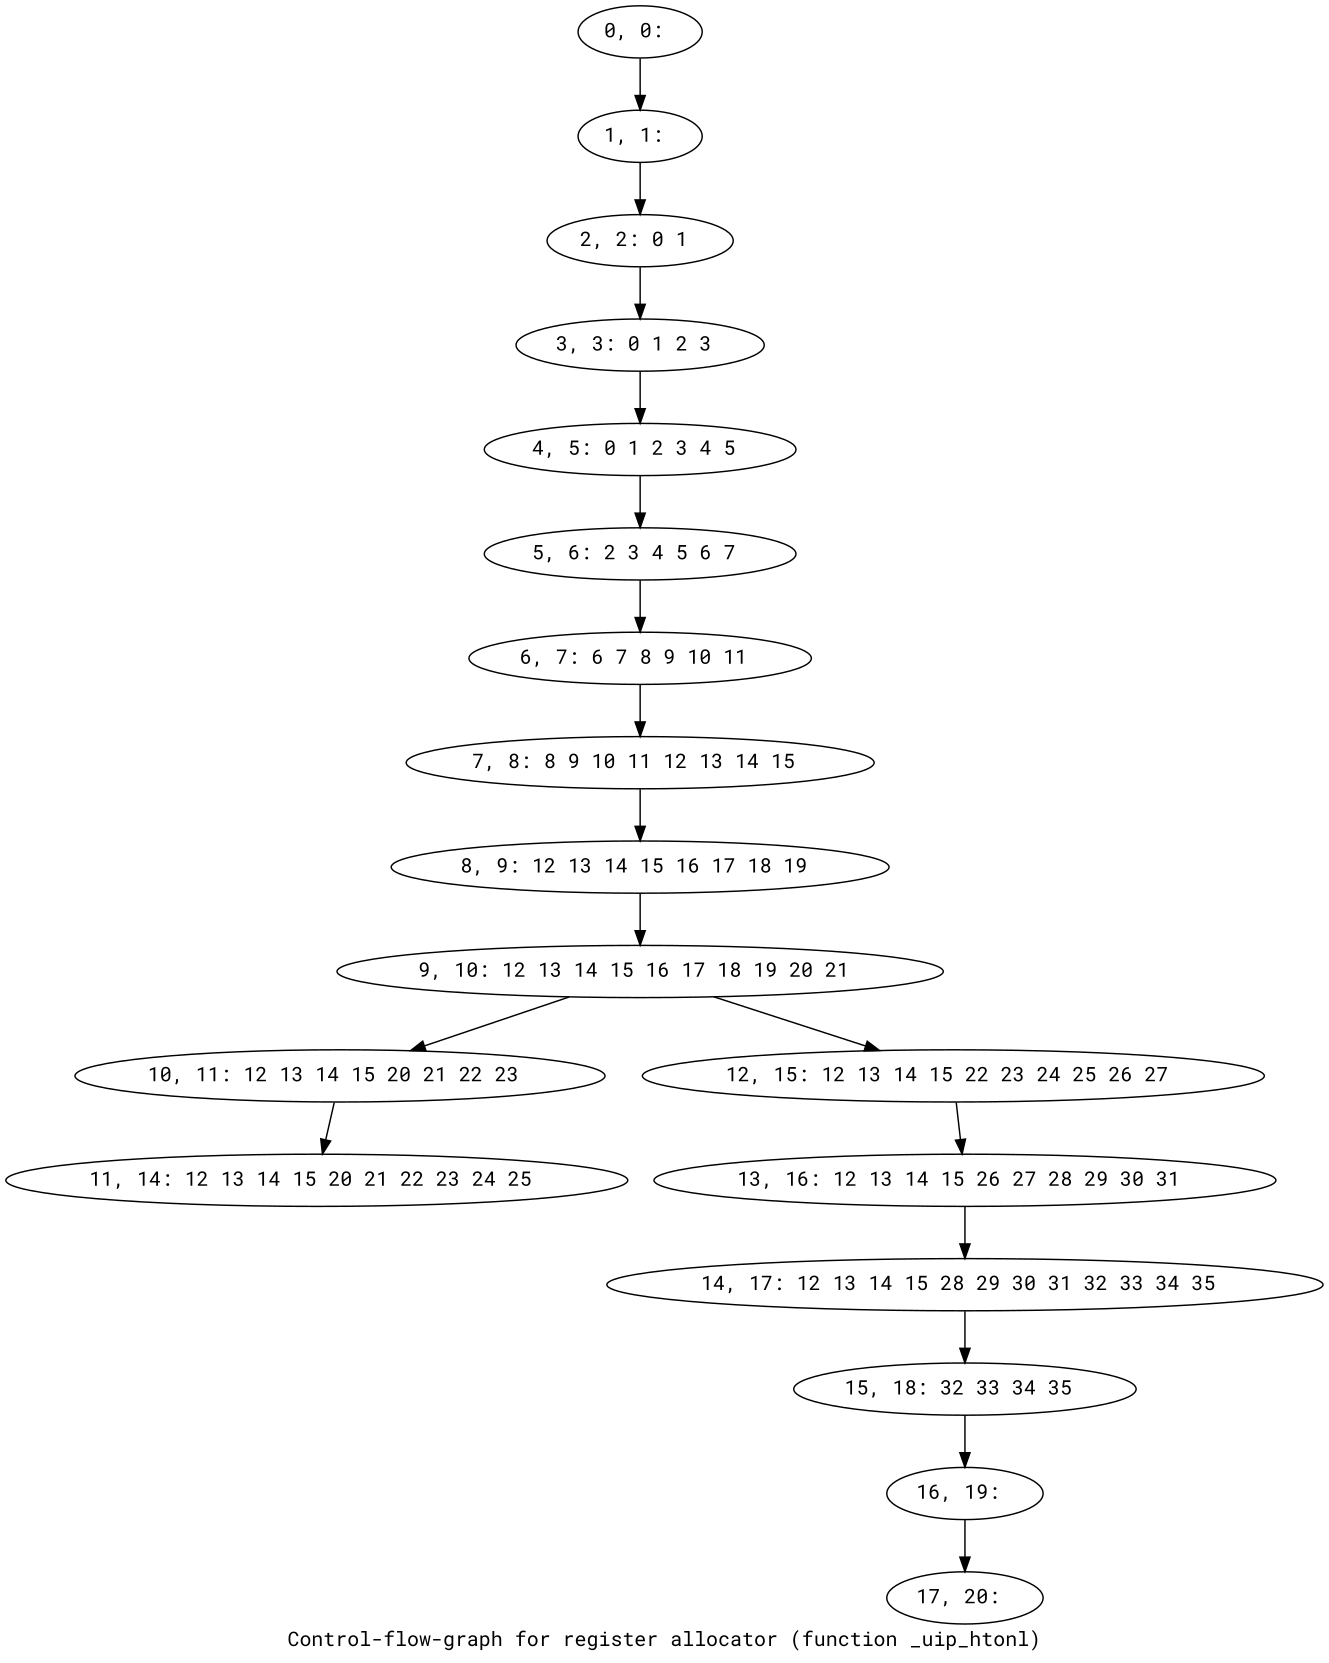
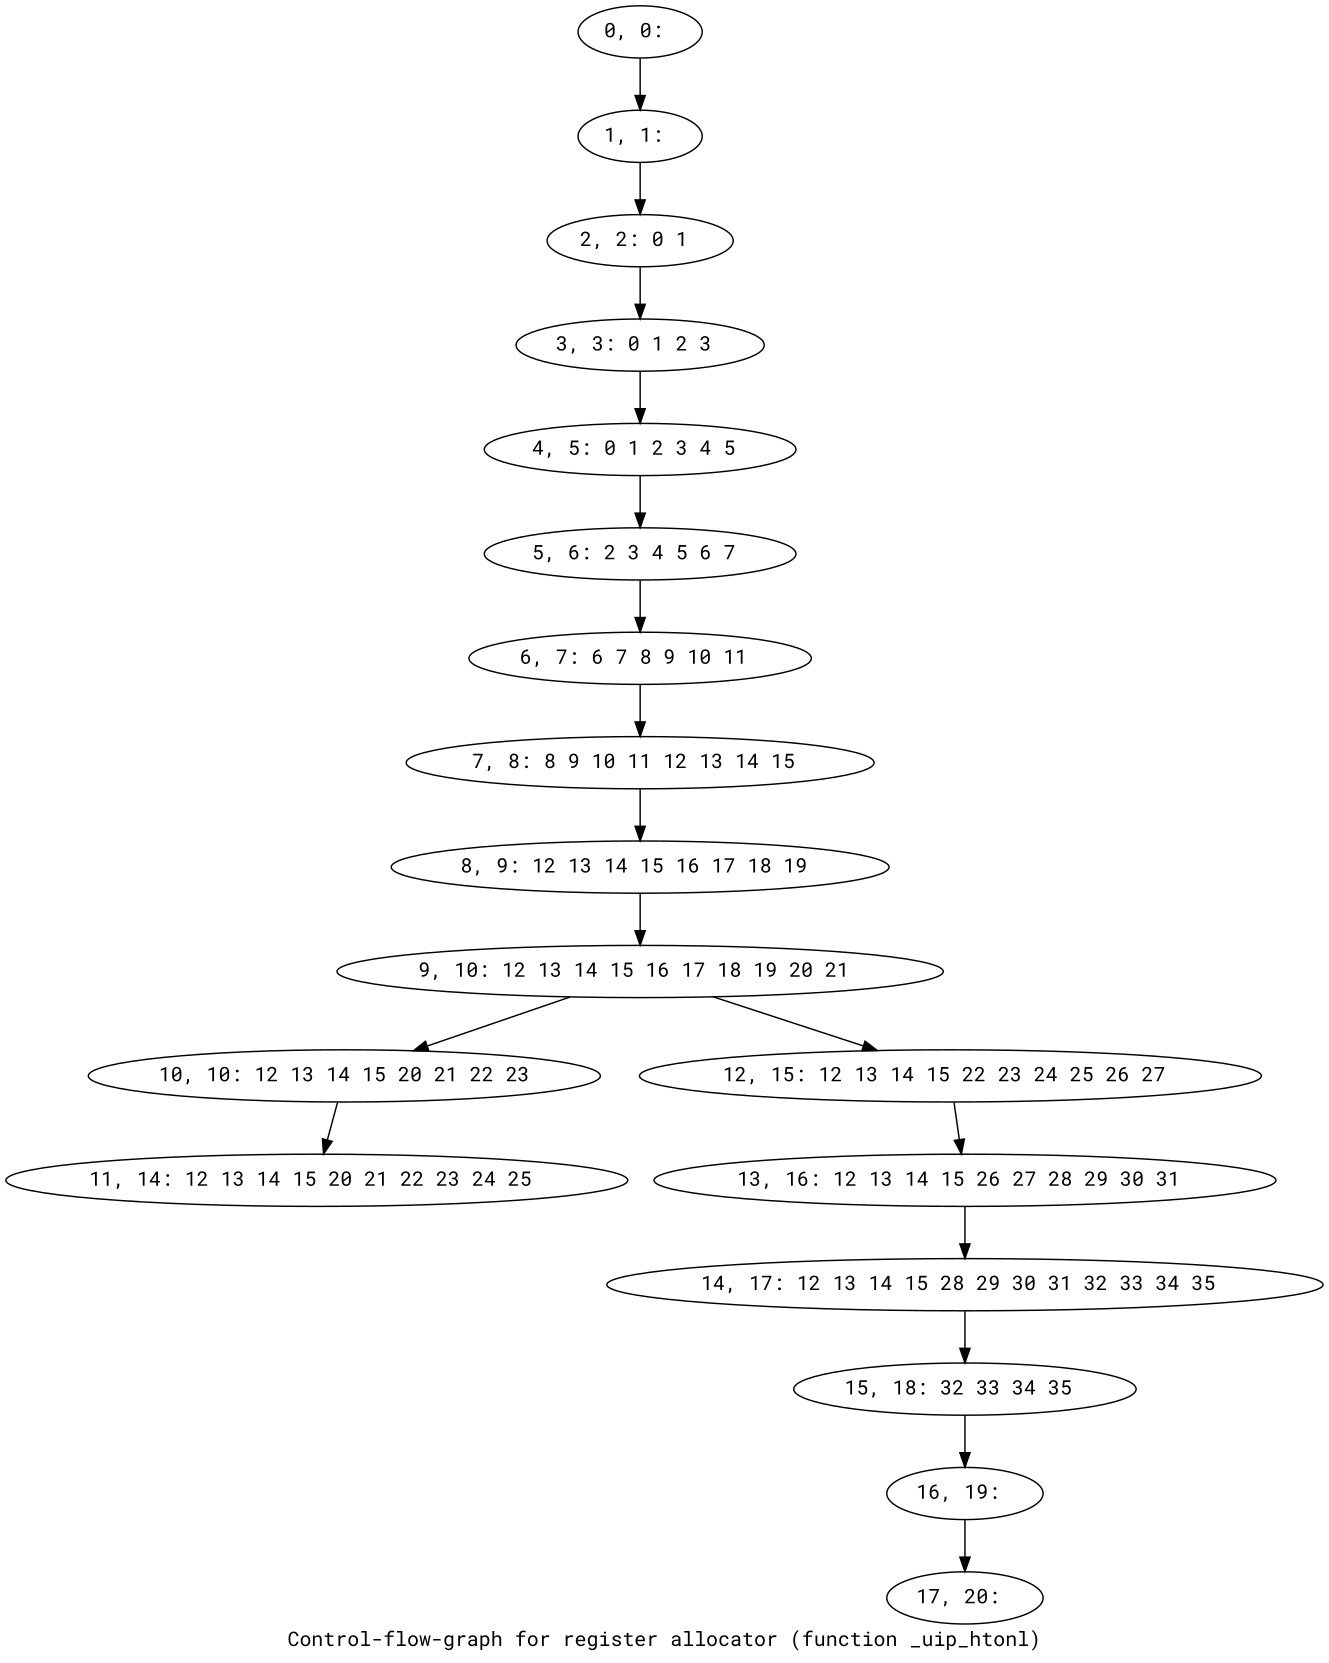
(340, 1076) -> (344, 1076)
